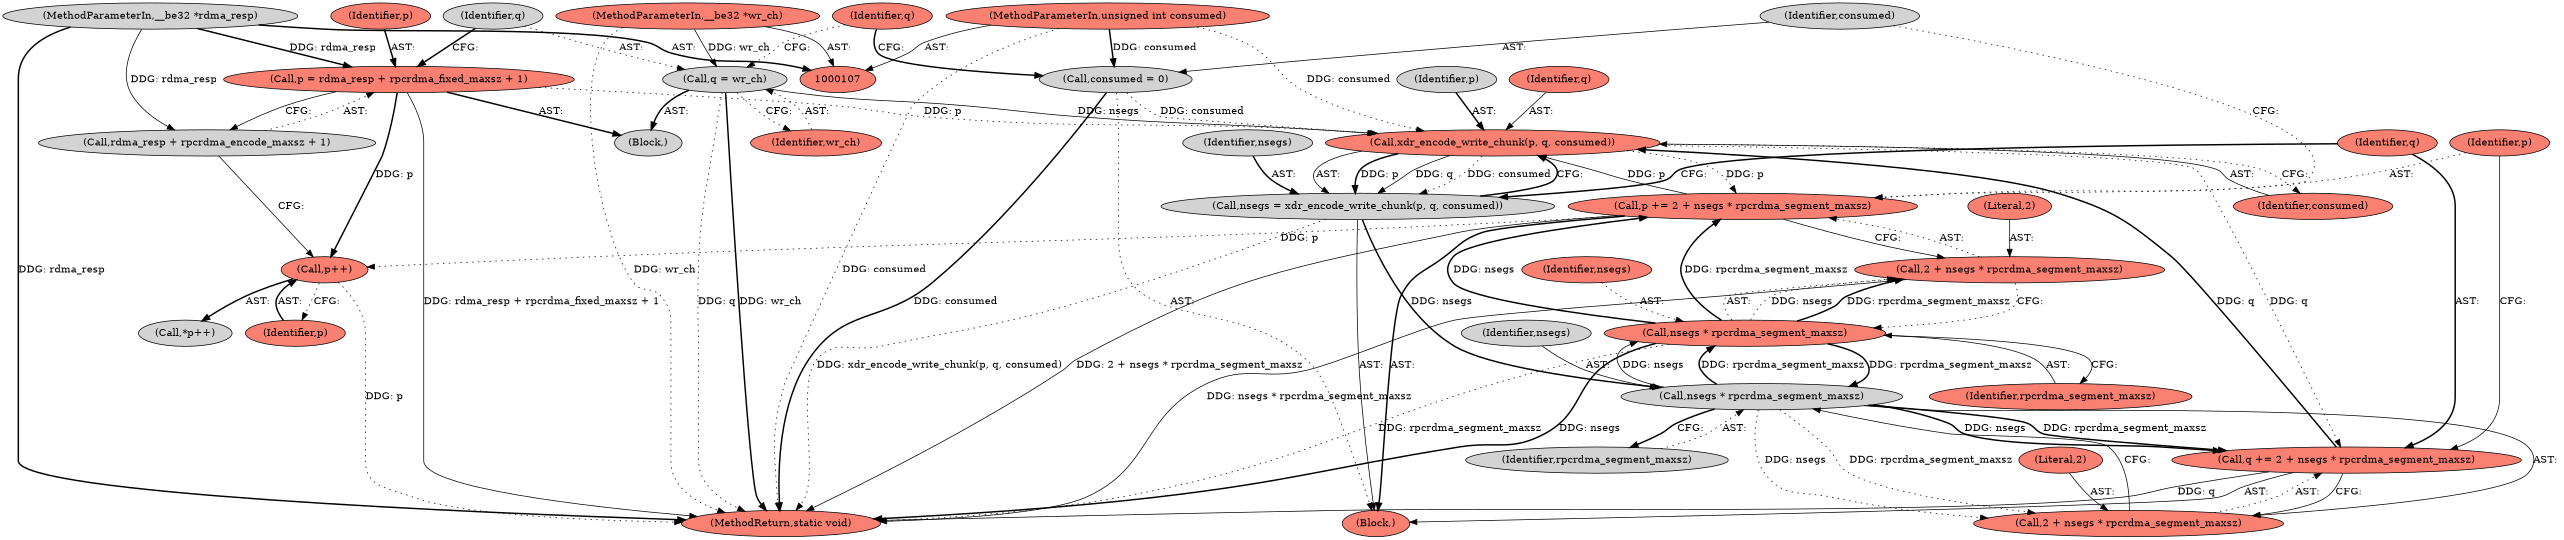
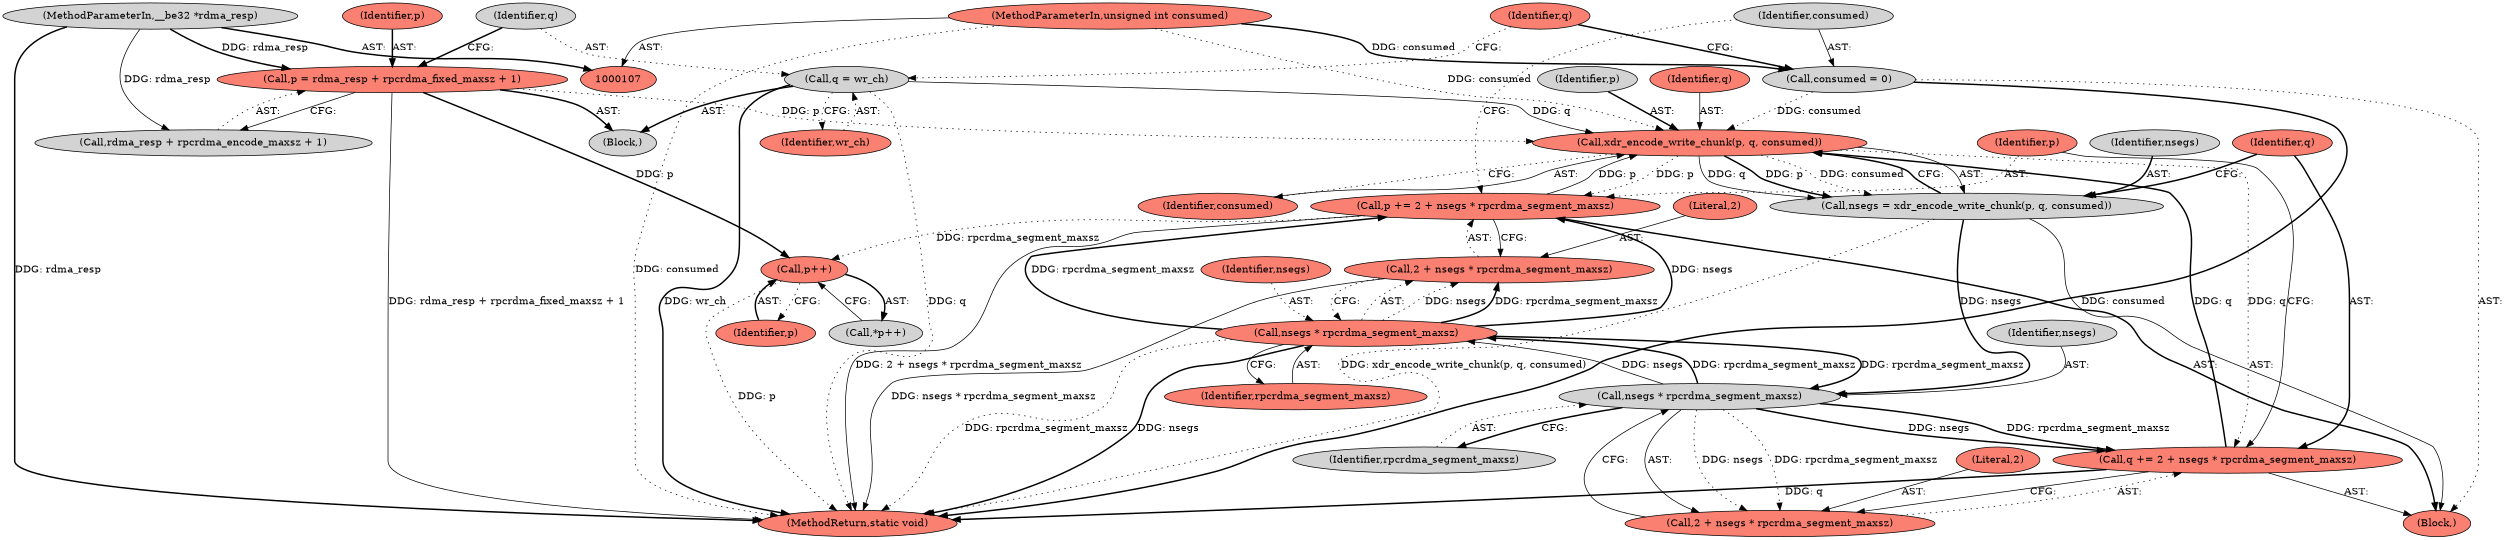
(688, 16) -> none
(1109, 111) -> (1552, 111)
(264, 204) -> (843, 304)
(1299, 238) -> (1018, 238)
(1578, 510) -> (1534, 498)
